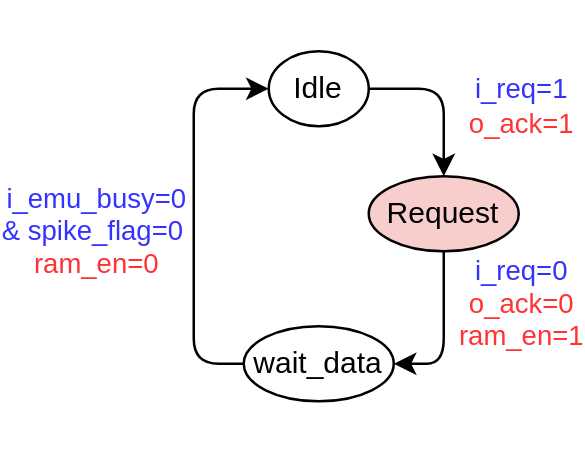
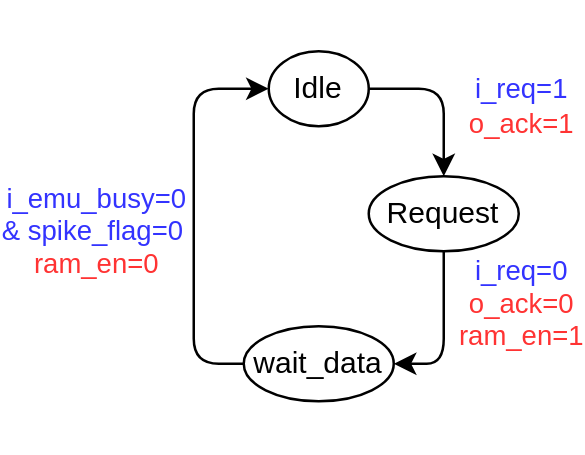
(444, 214) -> (444, 214)
